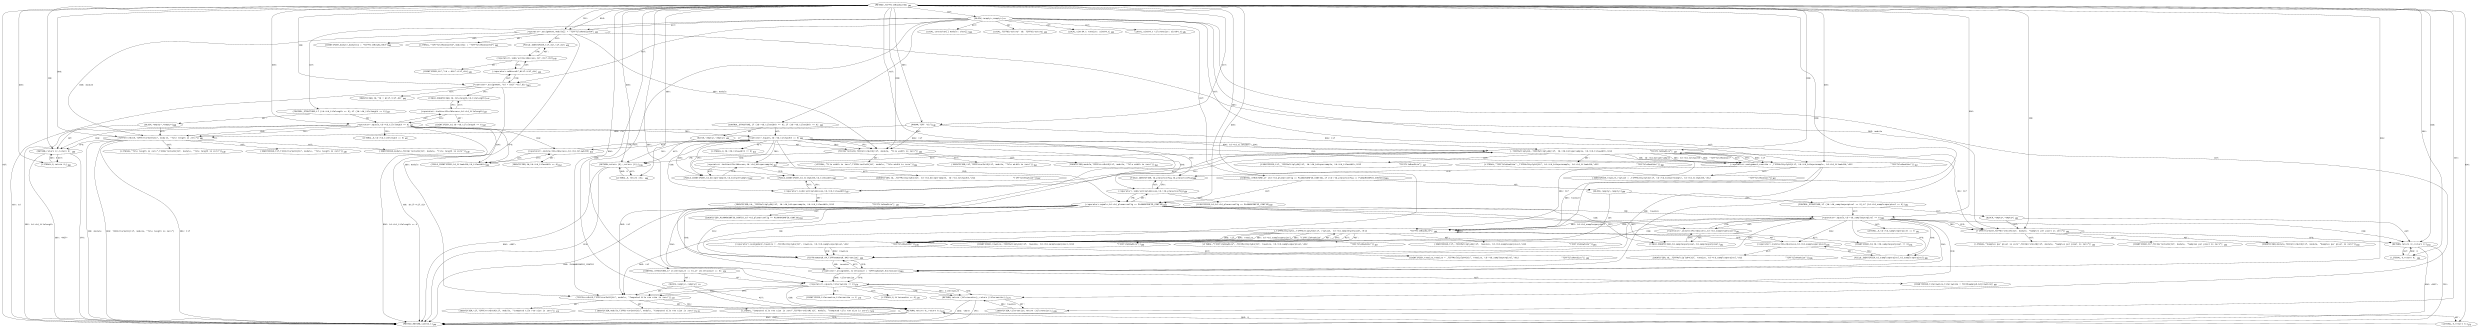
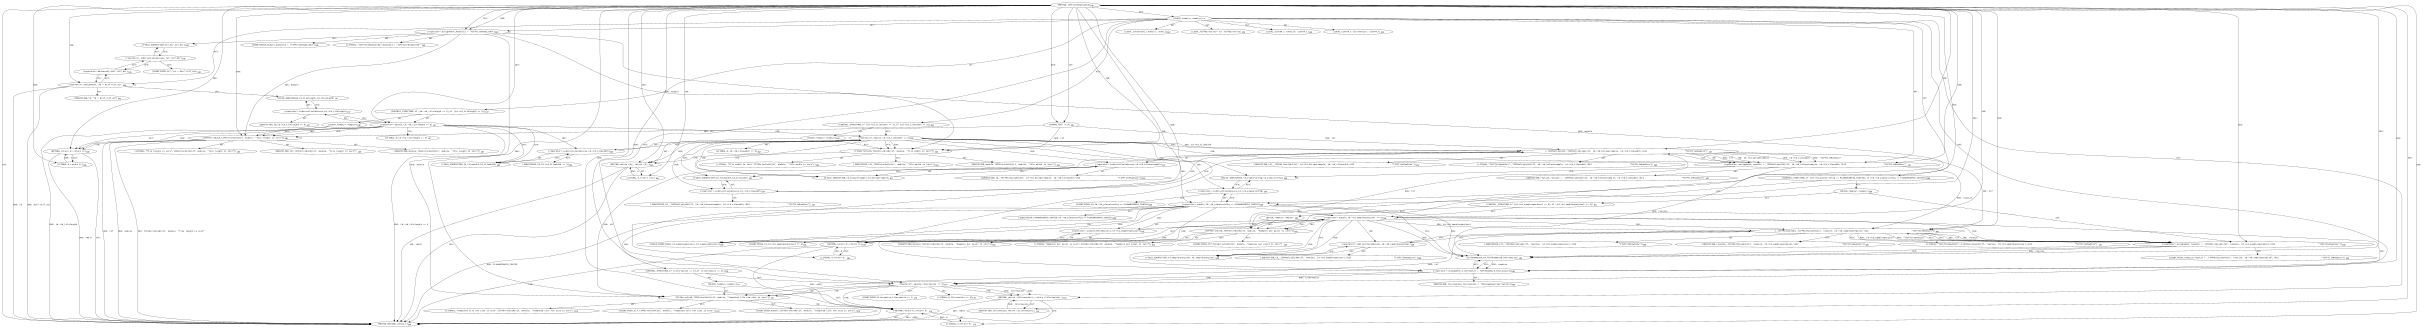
(1893, 231) -> none
(1008, 304) -> (1018, 304)
